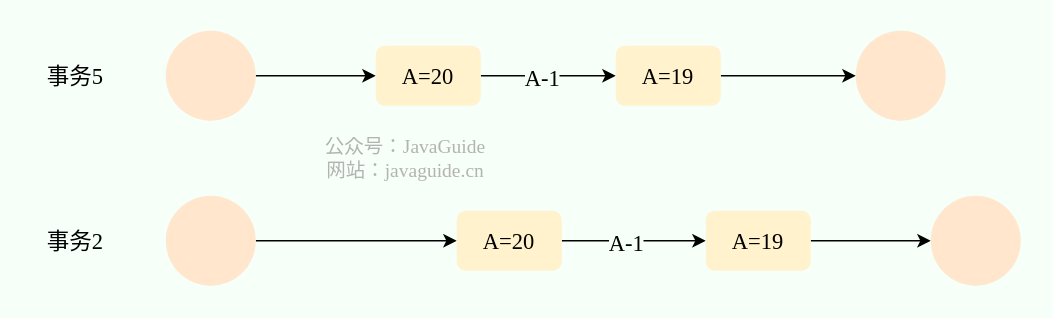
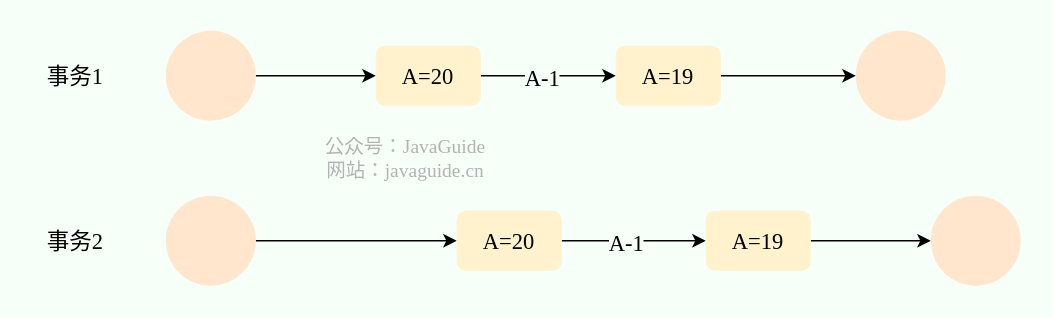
(76, 76) -> (76, 76)
